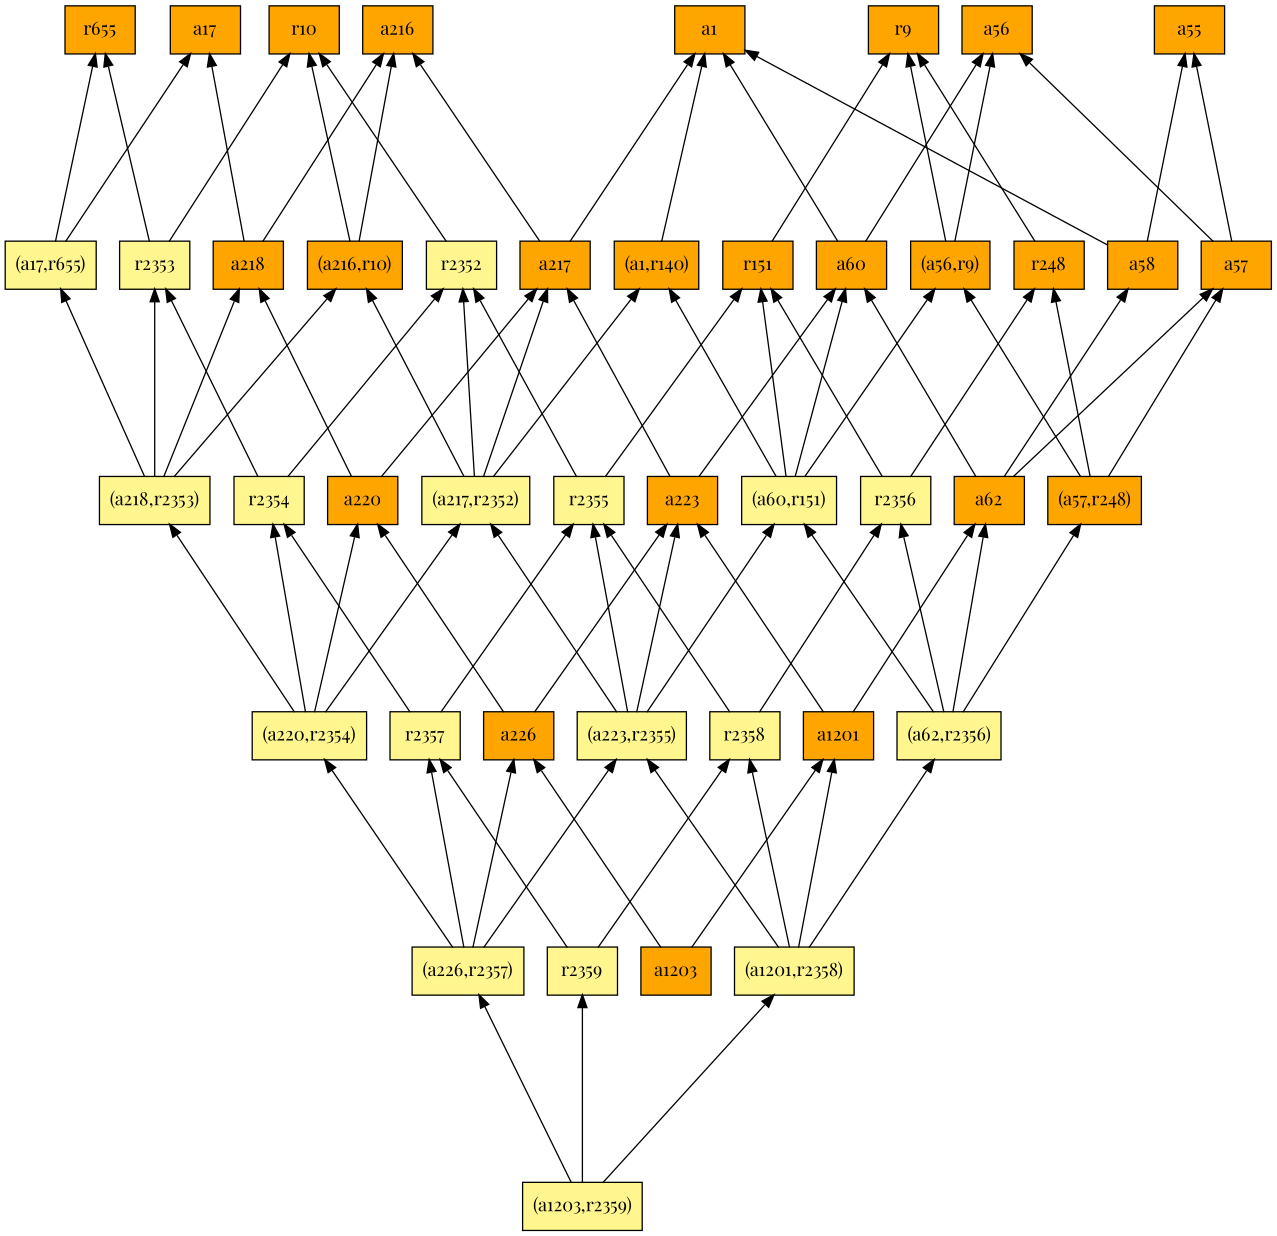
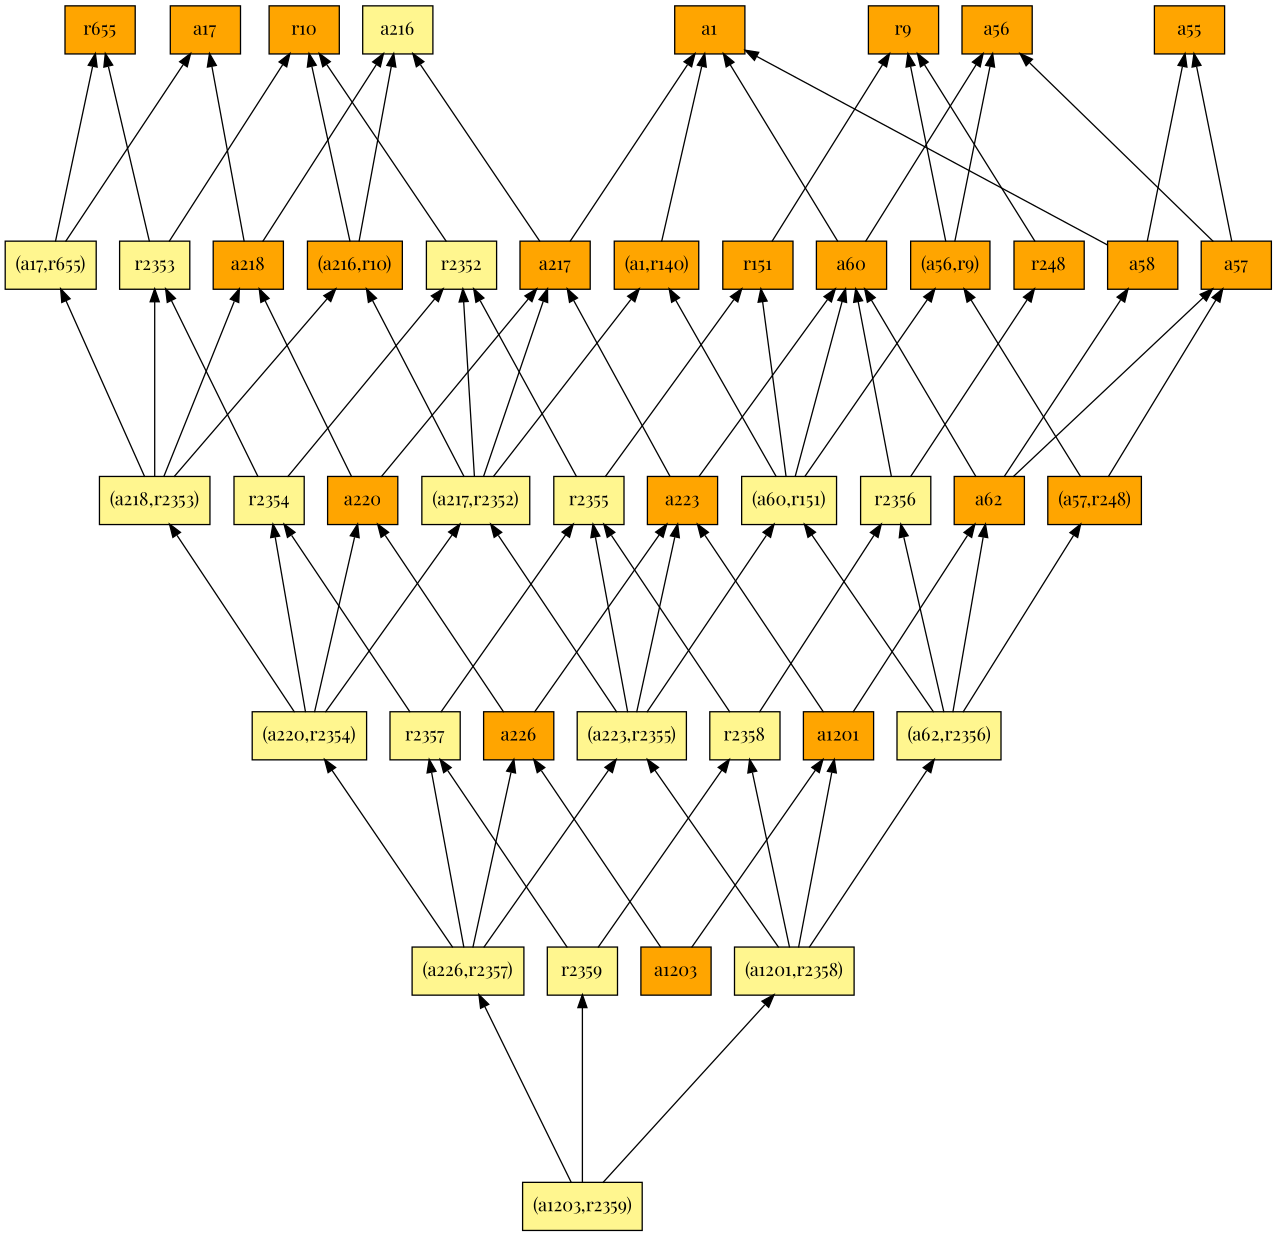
(398, 30) -> (398, 30)
(830, 388) -> (875, 389)
(1073, 389) -> none
